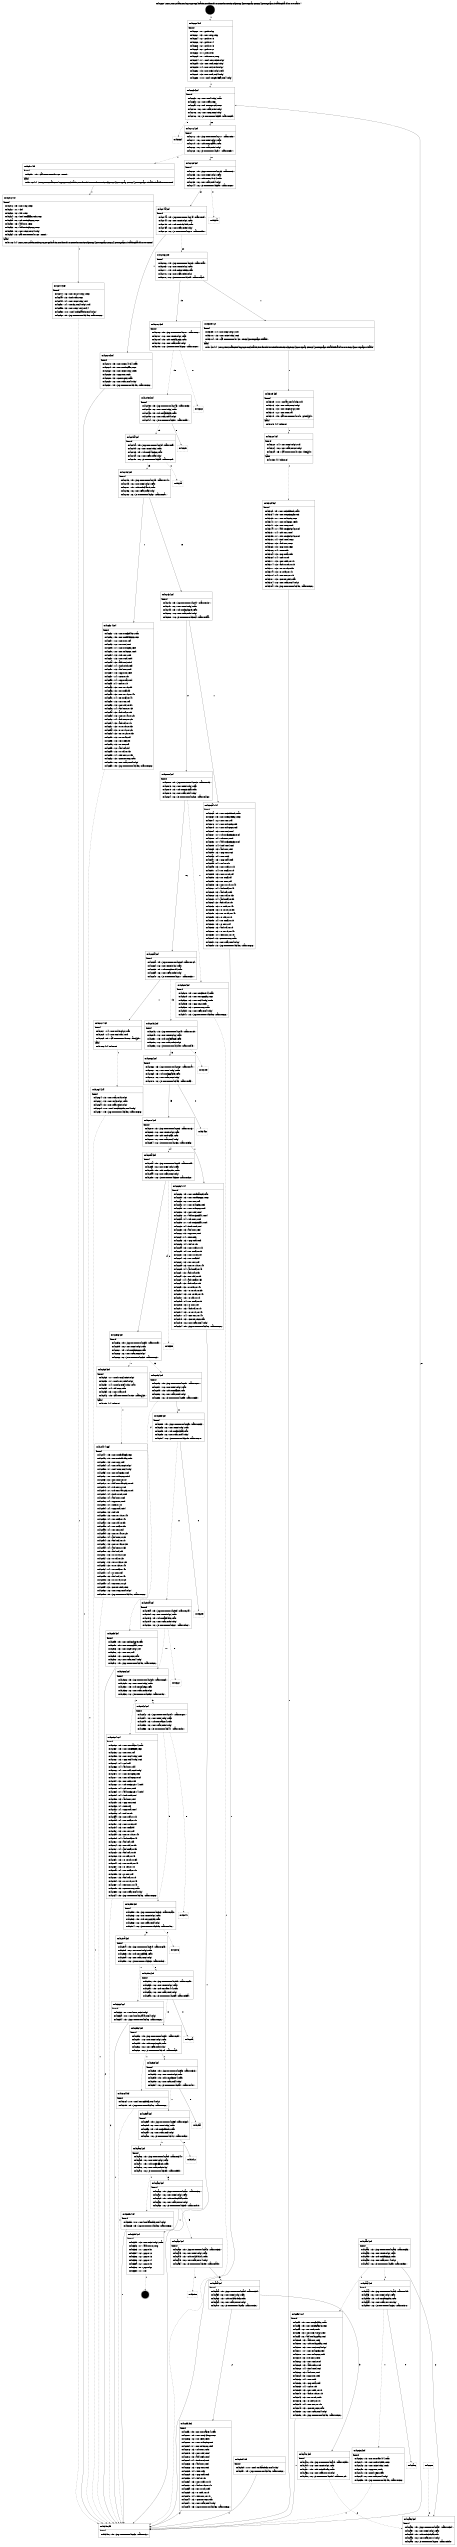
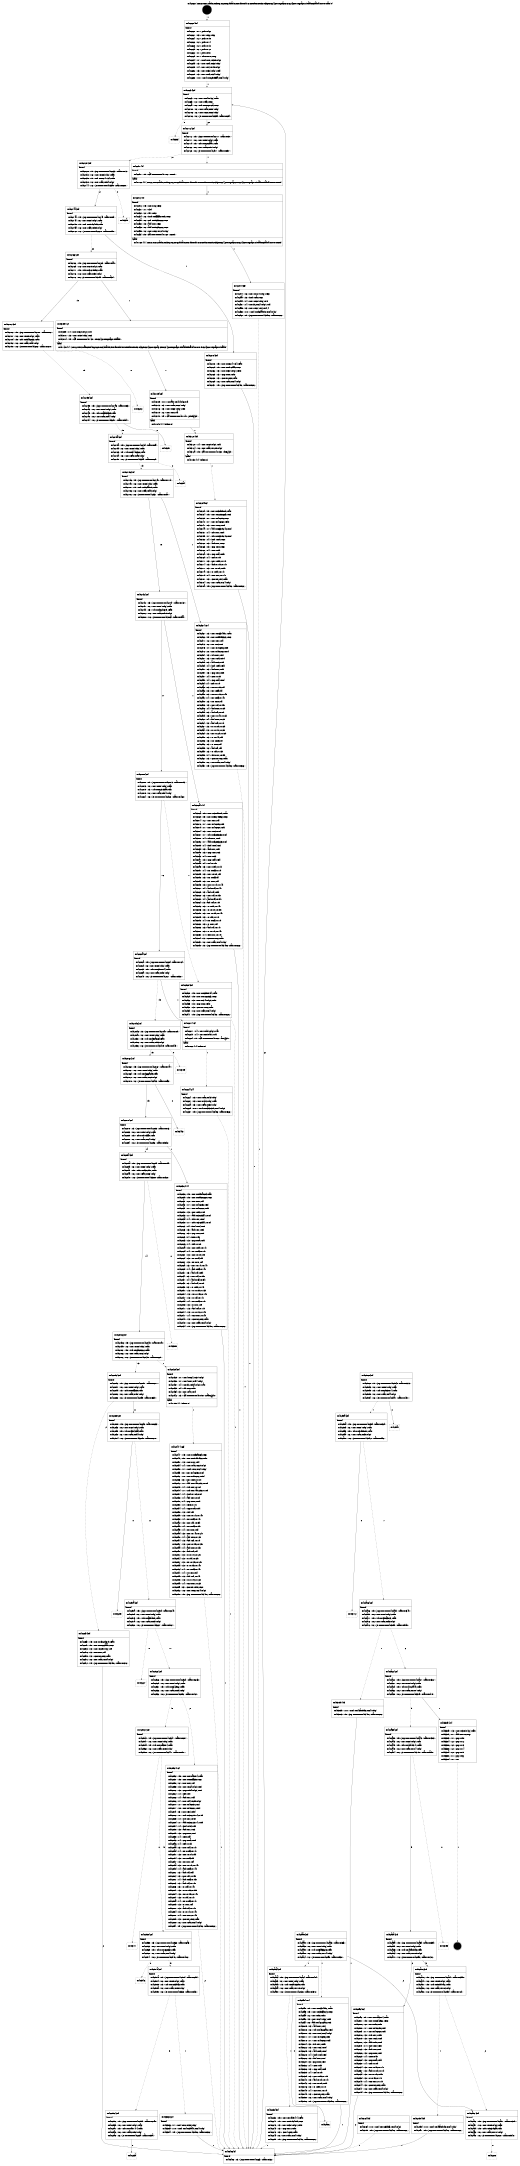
(155, 2039) -> none
none -> (439, 2055)
(429, 2492) -> (492, 2145)
